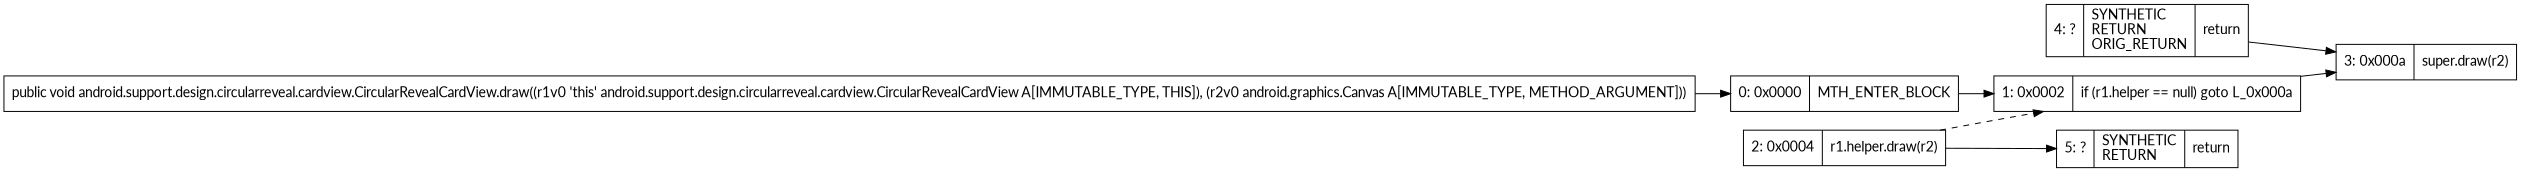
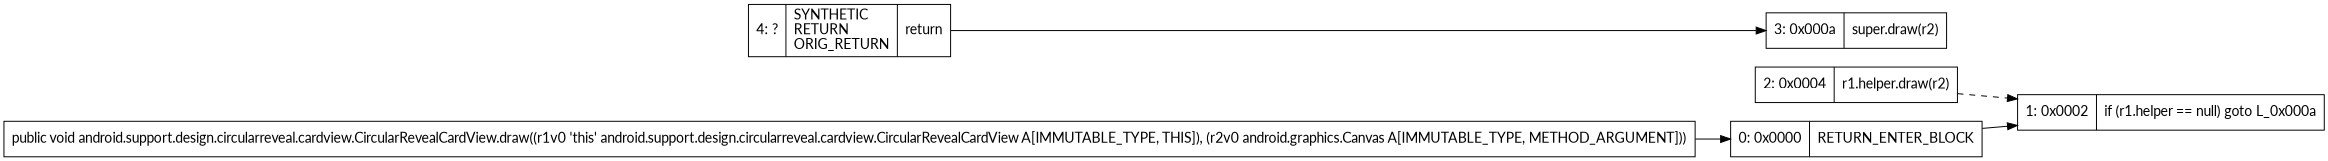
(2314, 75) -> none
(1884, 93) -> (1896, 139)
(2147, 149) -> none
